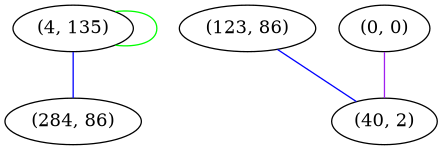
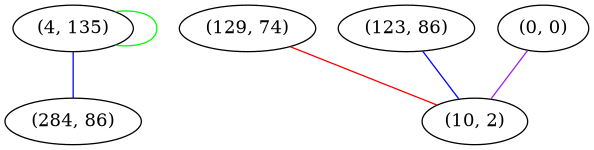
none -> (248, 28)
(384, 121) -> (475, 121)
